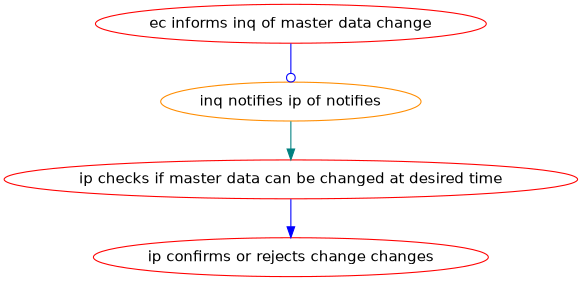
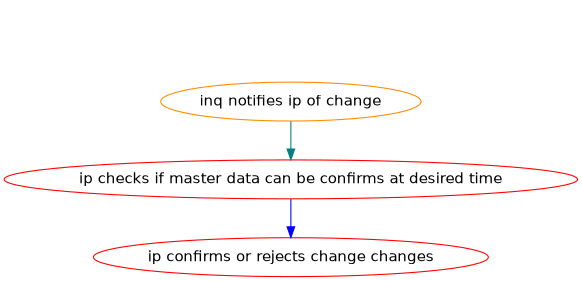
(291, 24) -> none
(291, 102) -> (291, 102)
(291, 179) -> (291, 179)
